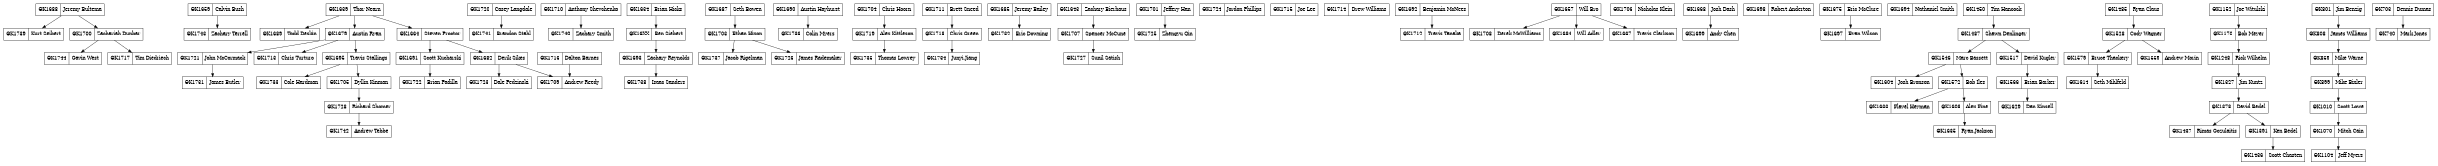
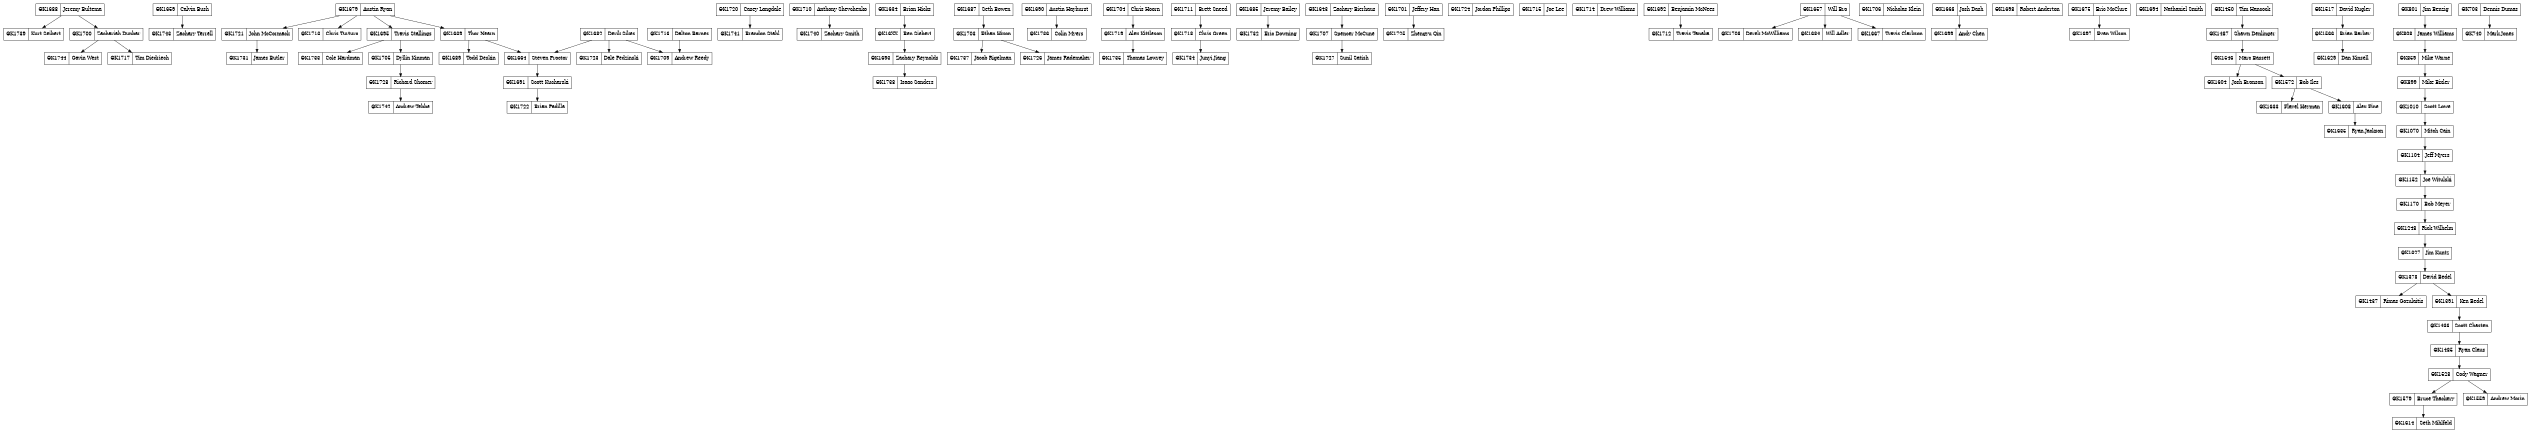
(355, 20) -> (415, 22)
(2009, 45) -> none
(463, 46) -> (575, 46)
none -> (2425, 166)
none -> (2459, 337)
